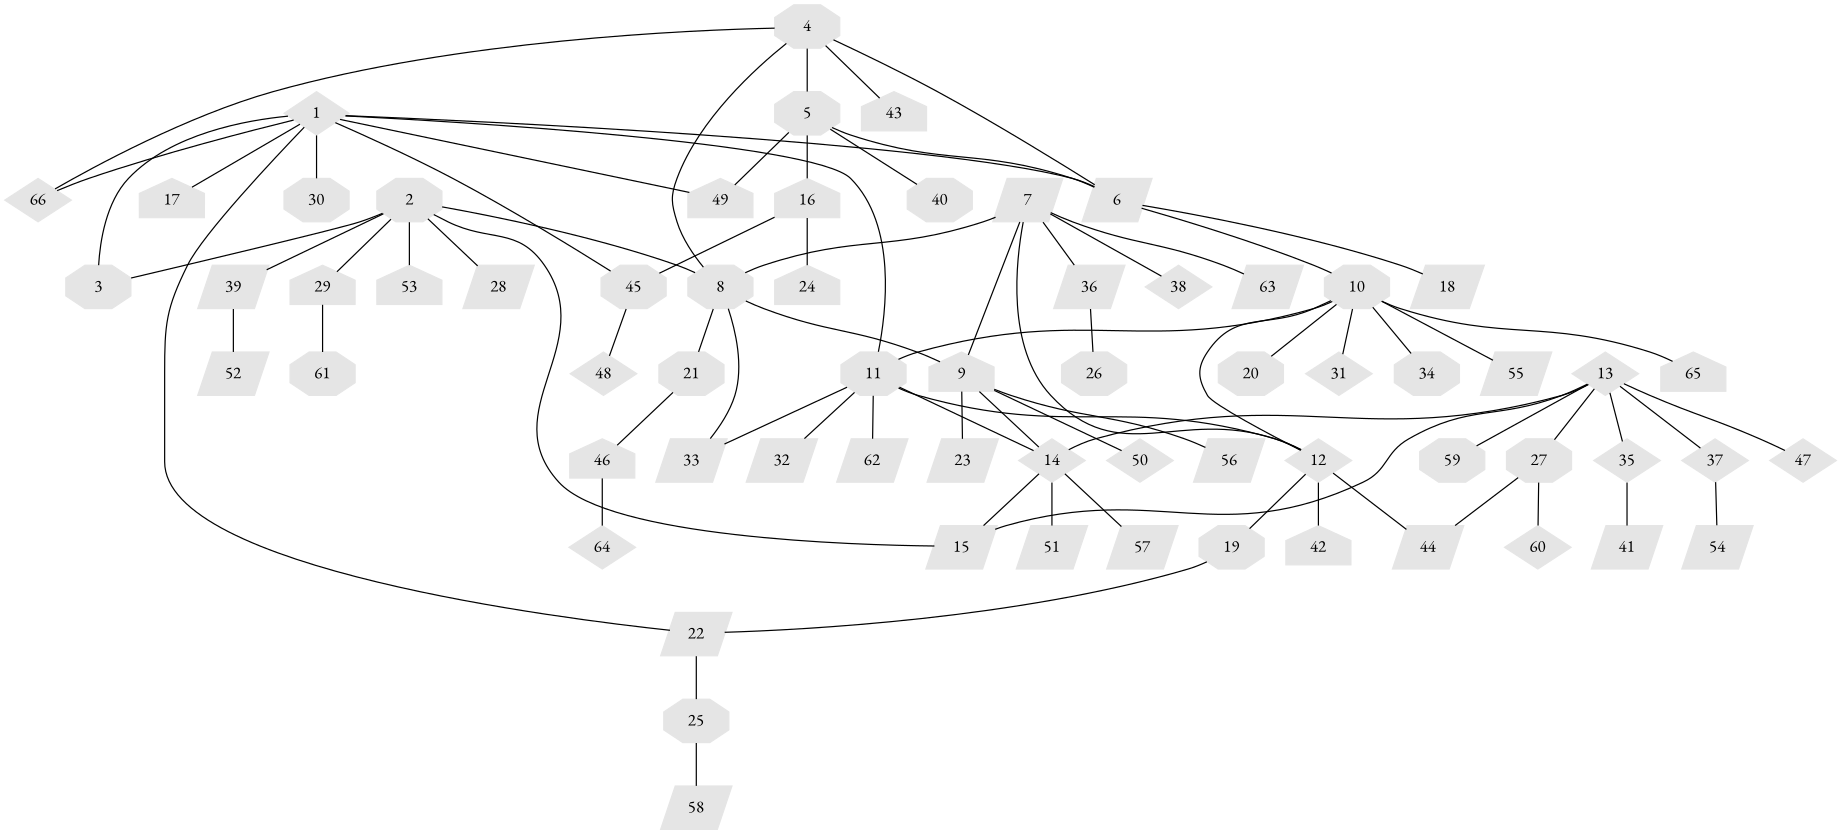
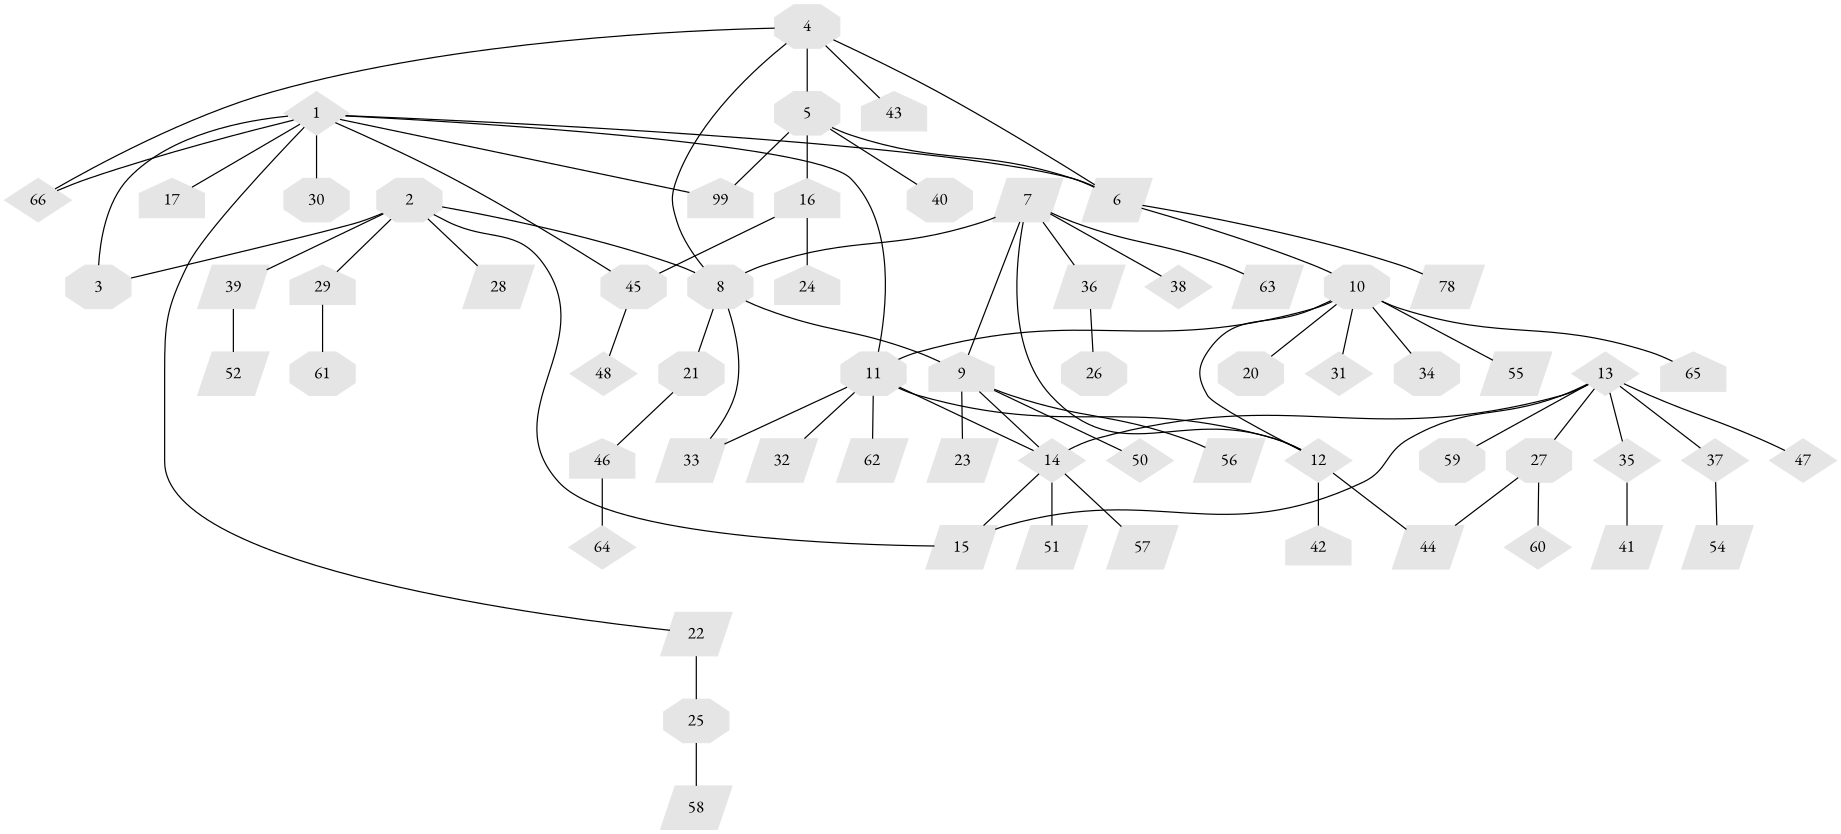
(720, 200) -> (720, 200)
(409, 287) -> none
(1447, 287) -> (1447, 287)
(1232, 547) -> none
